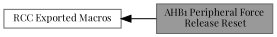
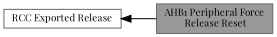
(63, 19) -> (63, 19)
